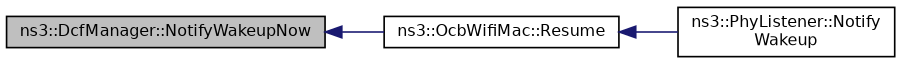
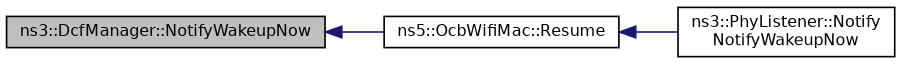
(502, 32) -> (502, 32)
(786, 32) -> (786, 32)
